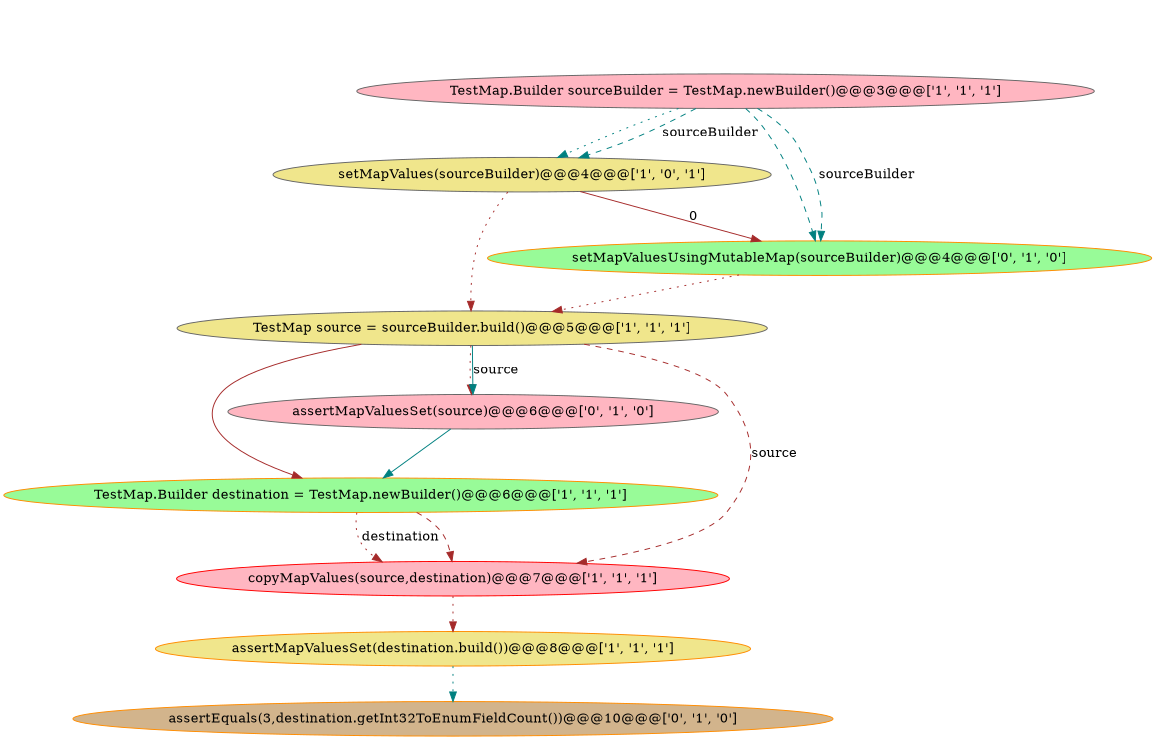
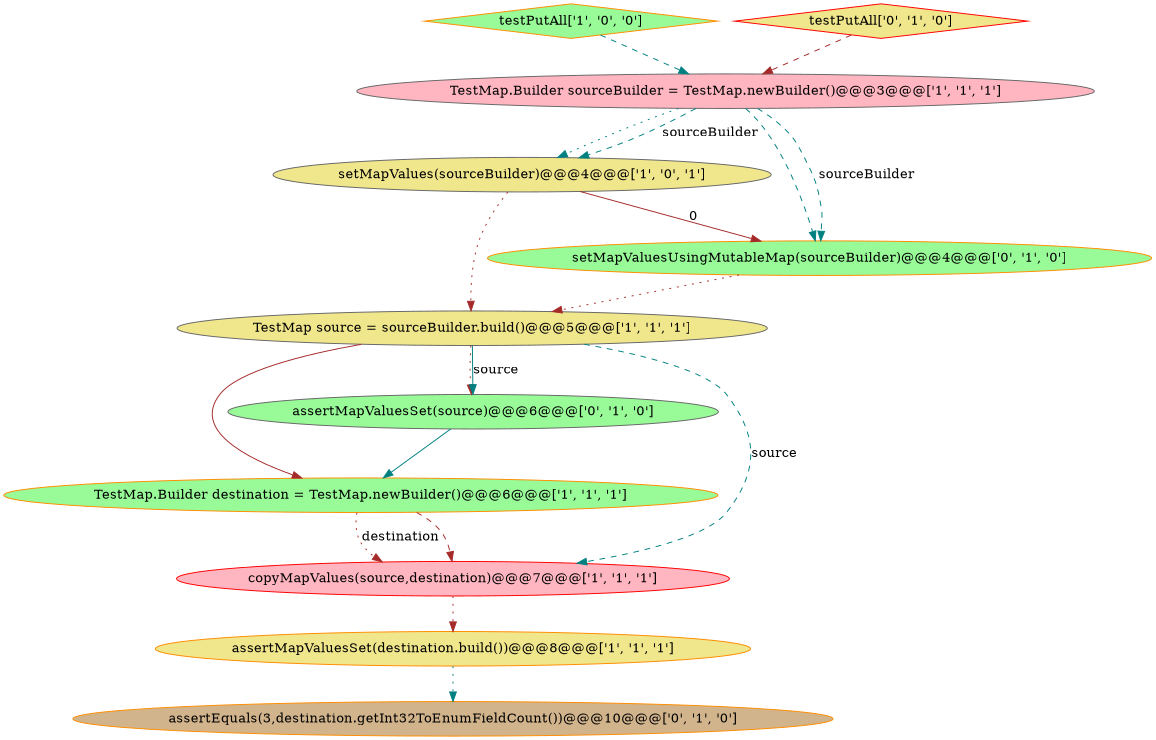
none -> (571, 21)
none -> (881, 21)
(473, 412) -> (473, 412)
(751, 452) -> (751, 452)
